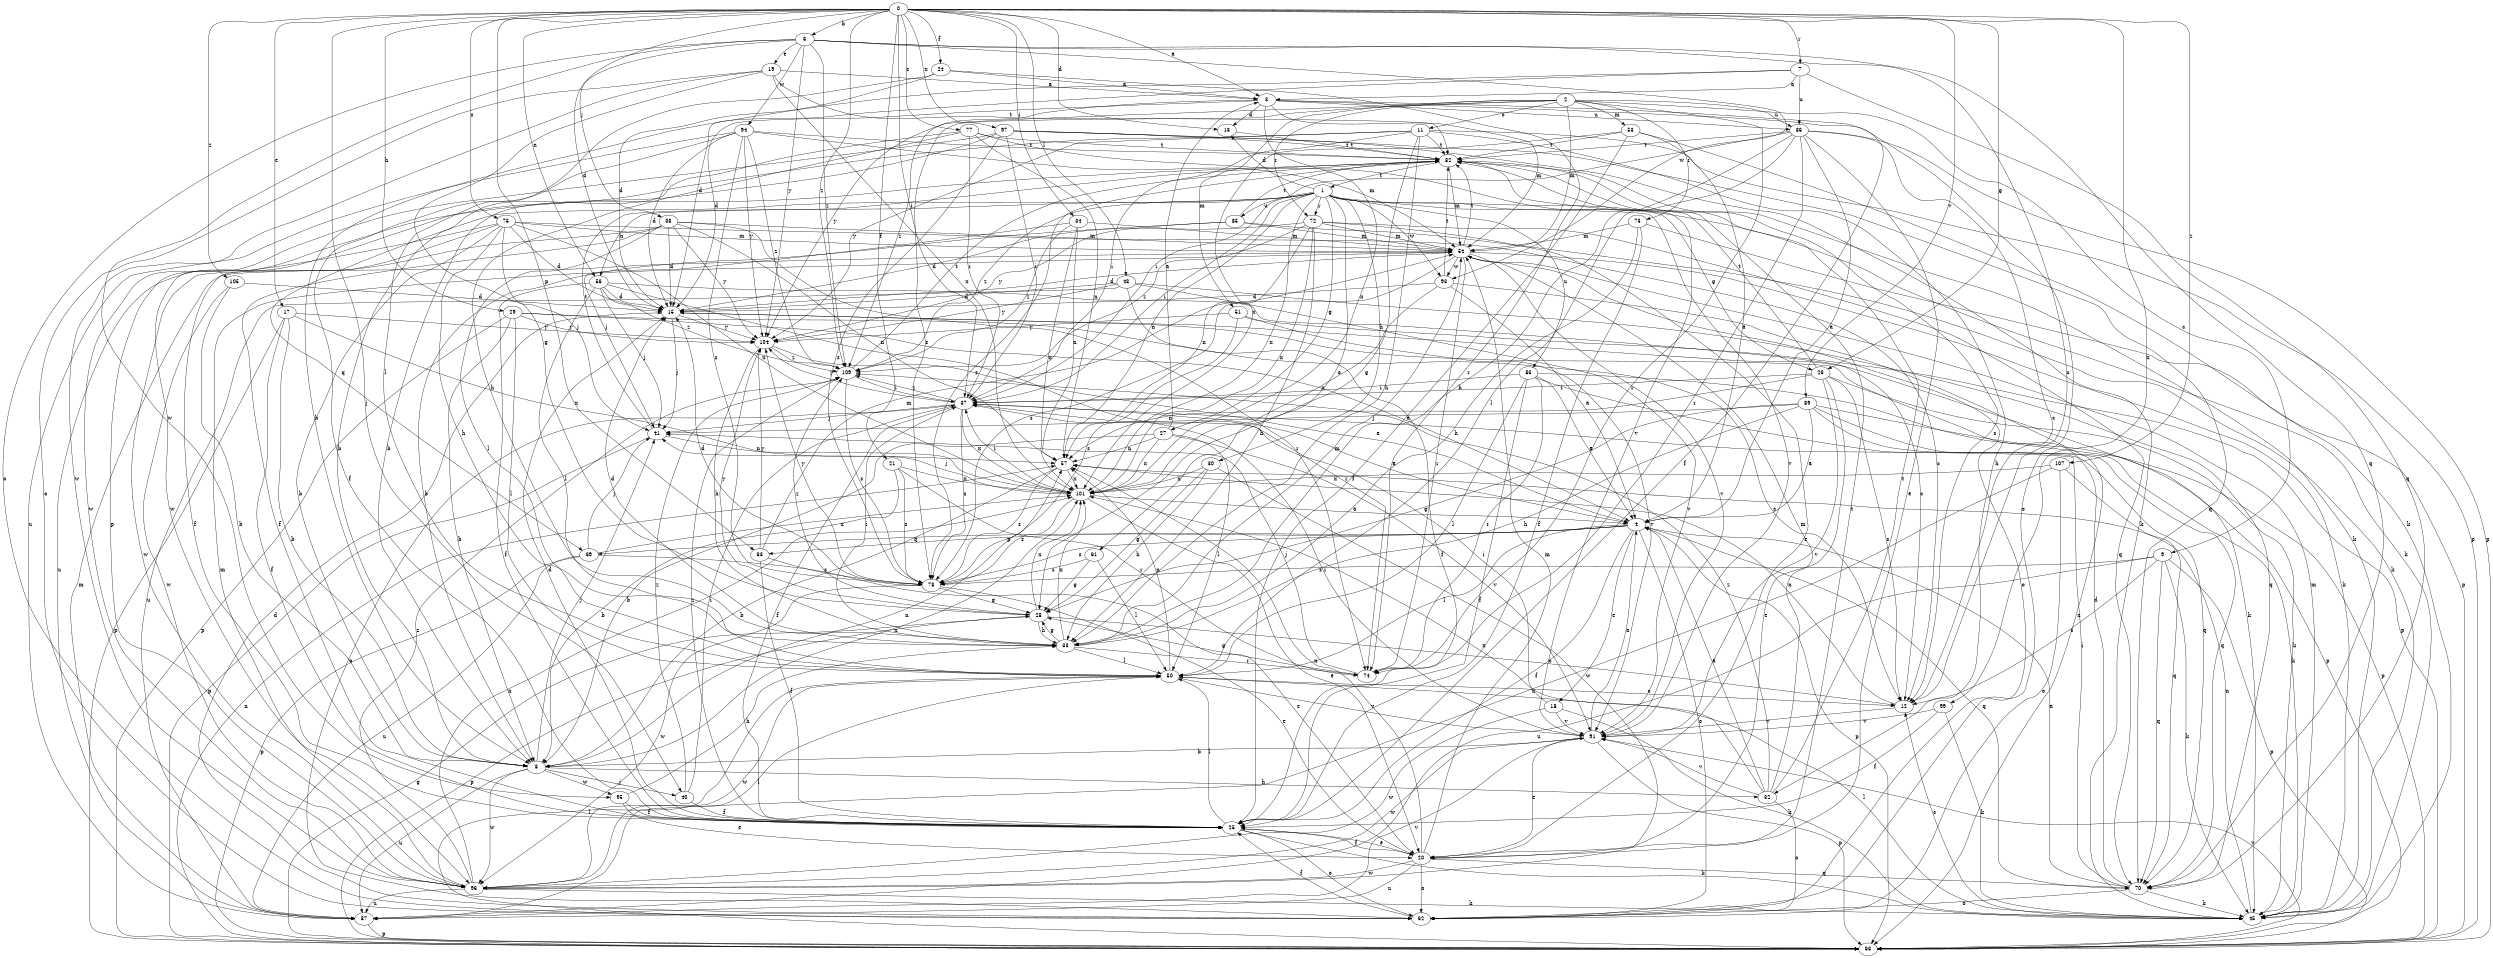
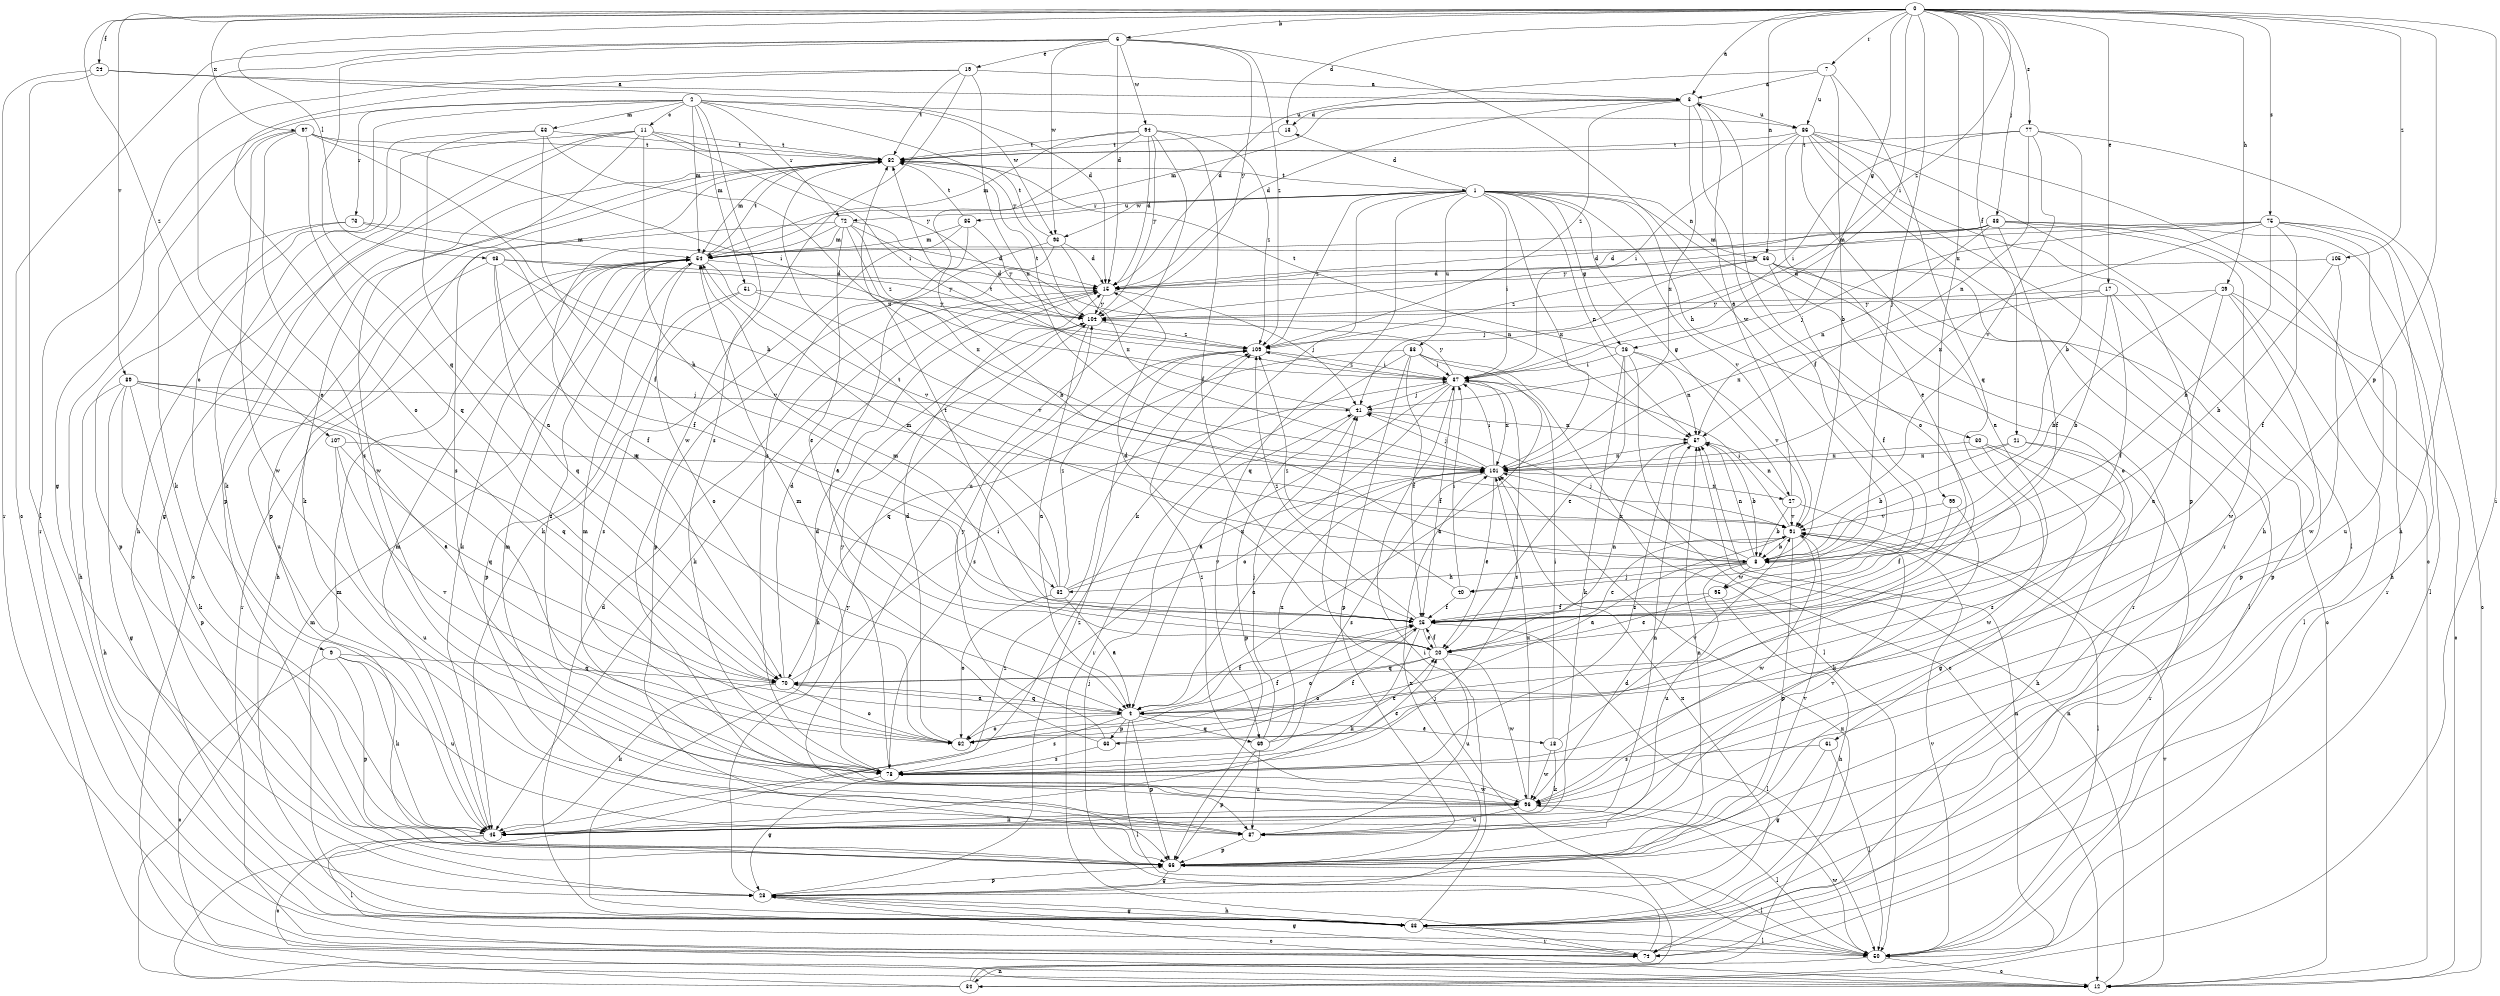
(399, 226) -> (361, 651)
(1453, 265) -> (904, 111)
(1133, 475) -> (1642, 481)
(1151, 556) -> (1421, 964)
(1579, 567) -> none
(2079, 616) -> (656, 547)
(2044, 691) -> (445, 593)
(492, 828) -> (1627, 684)
